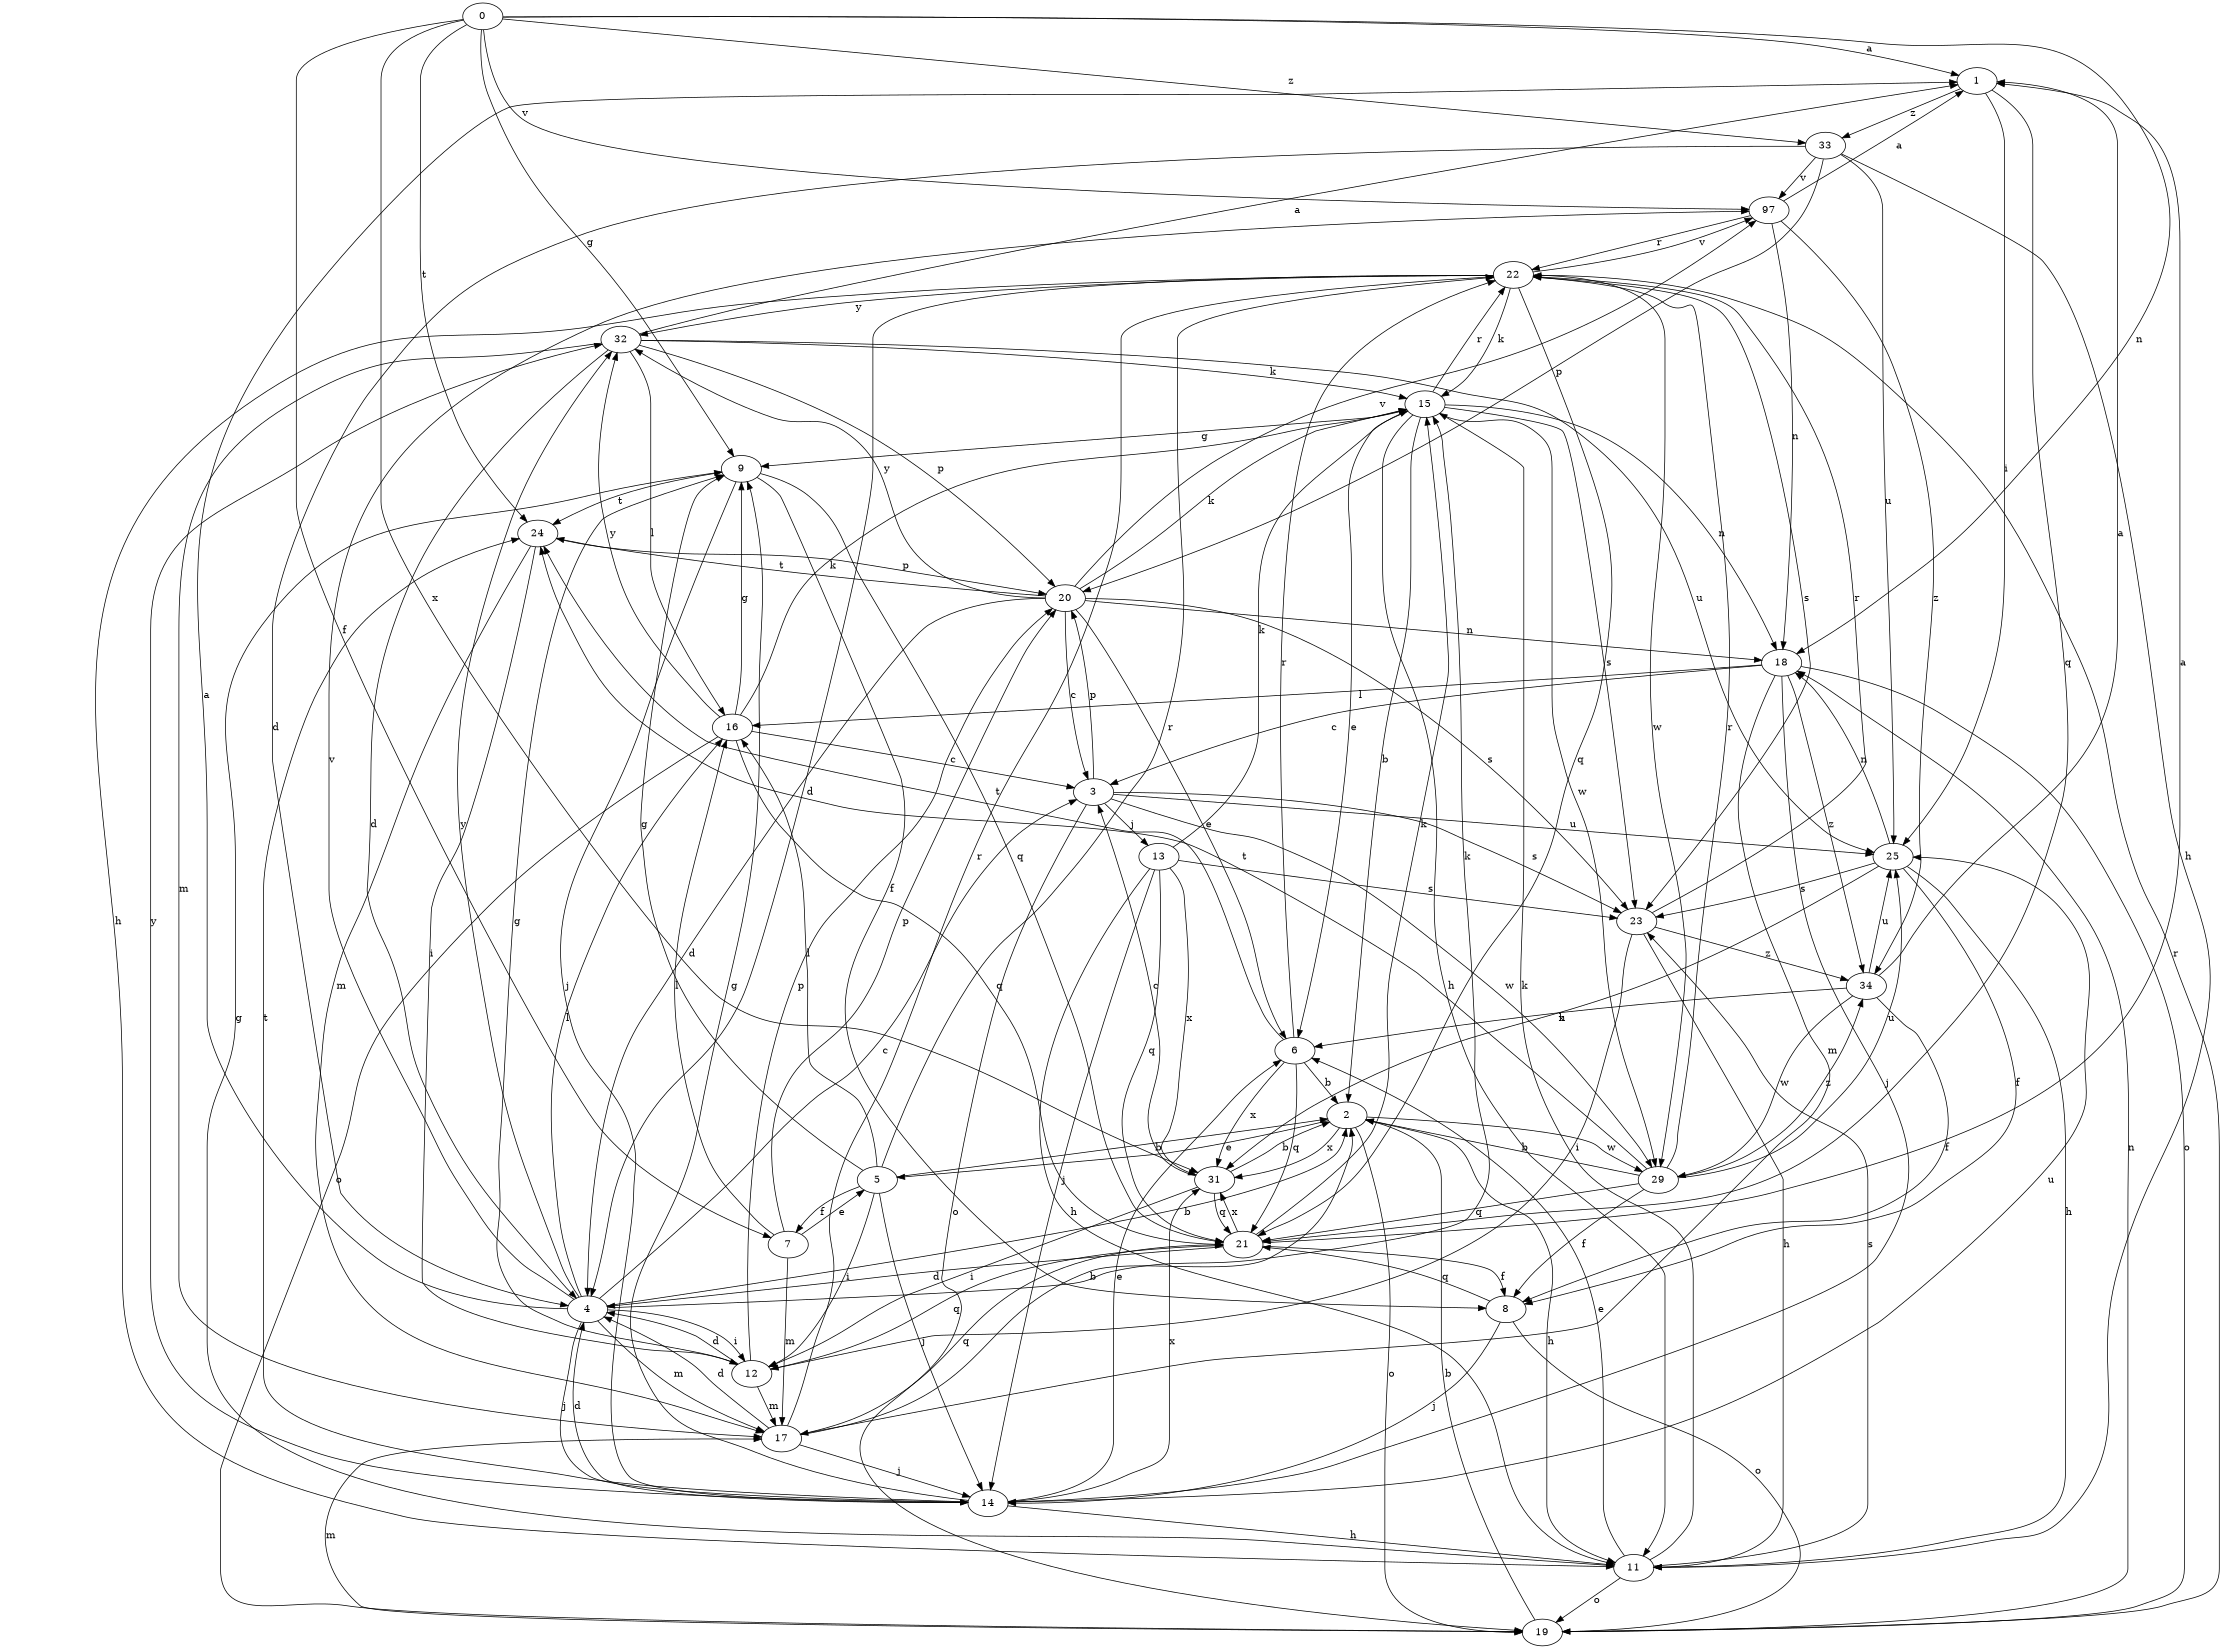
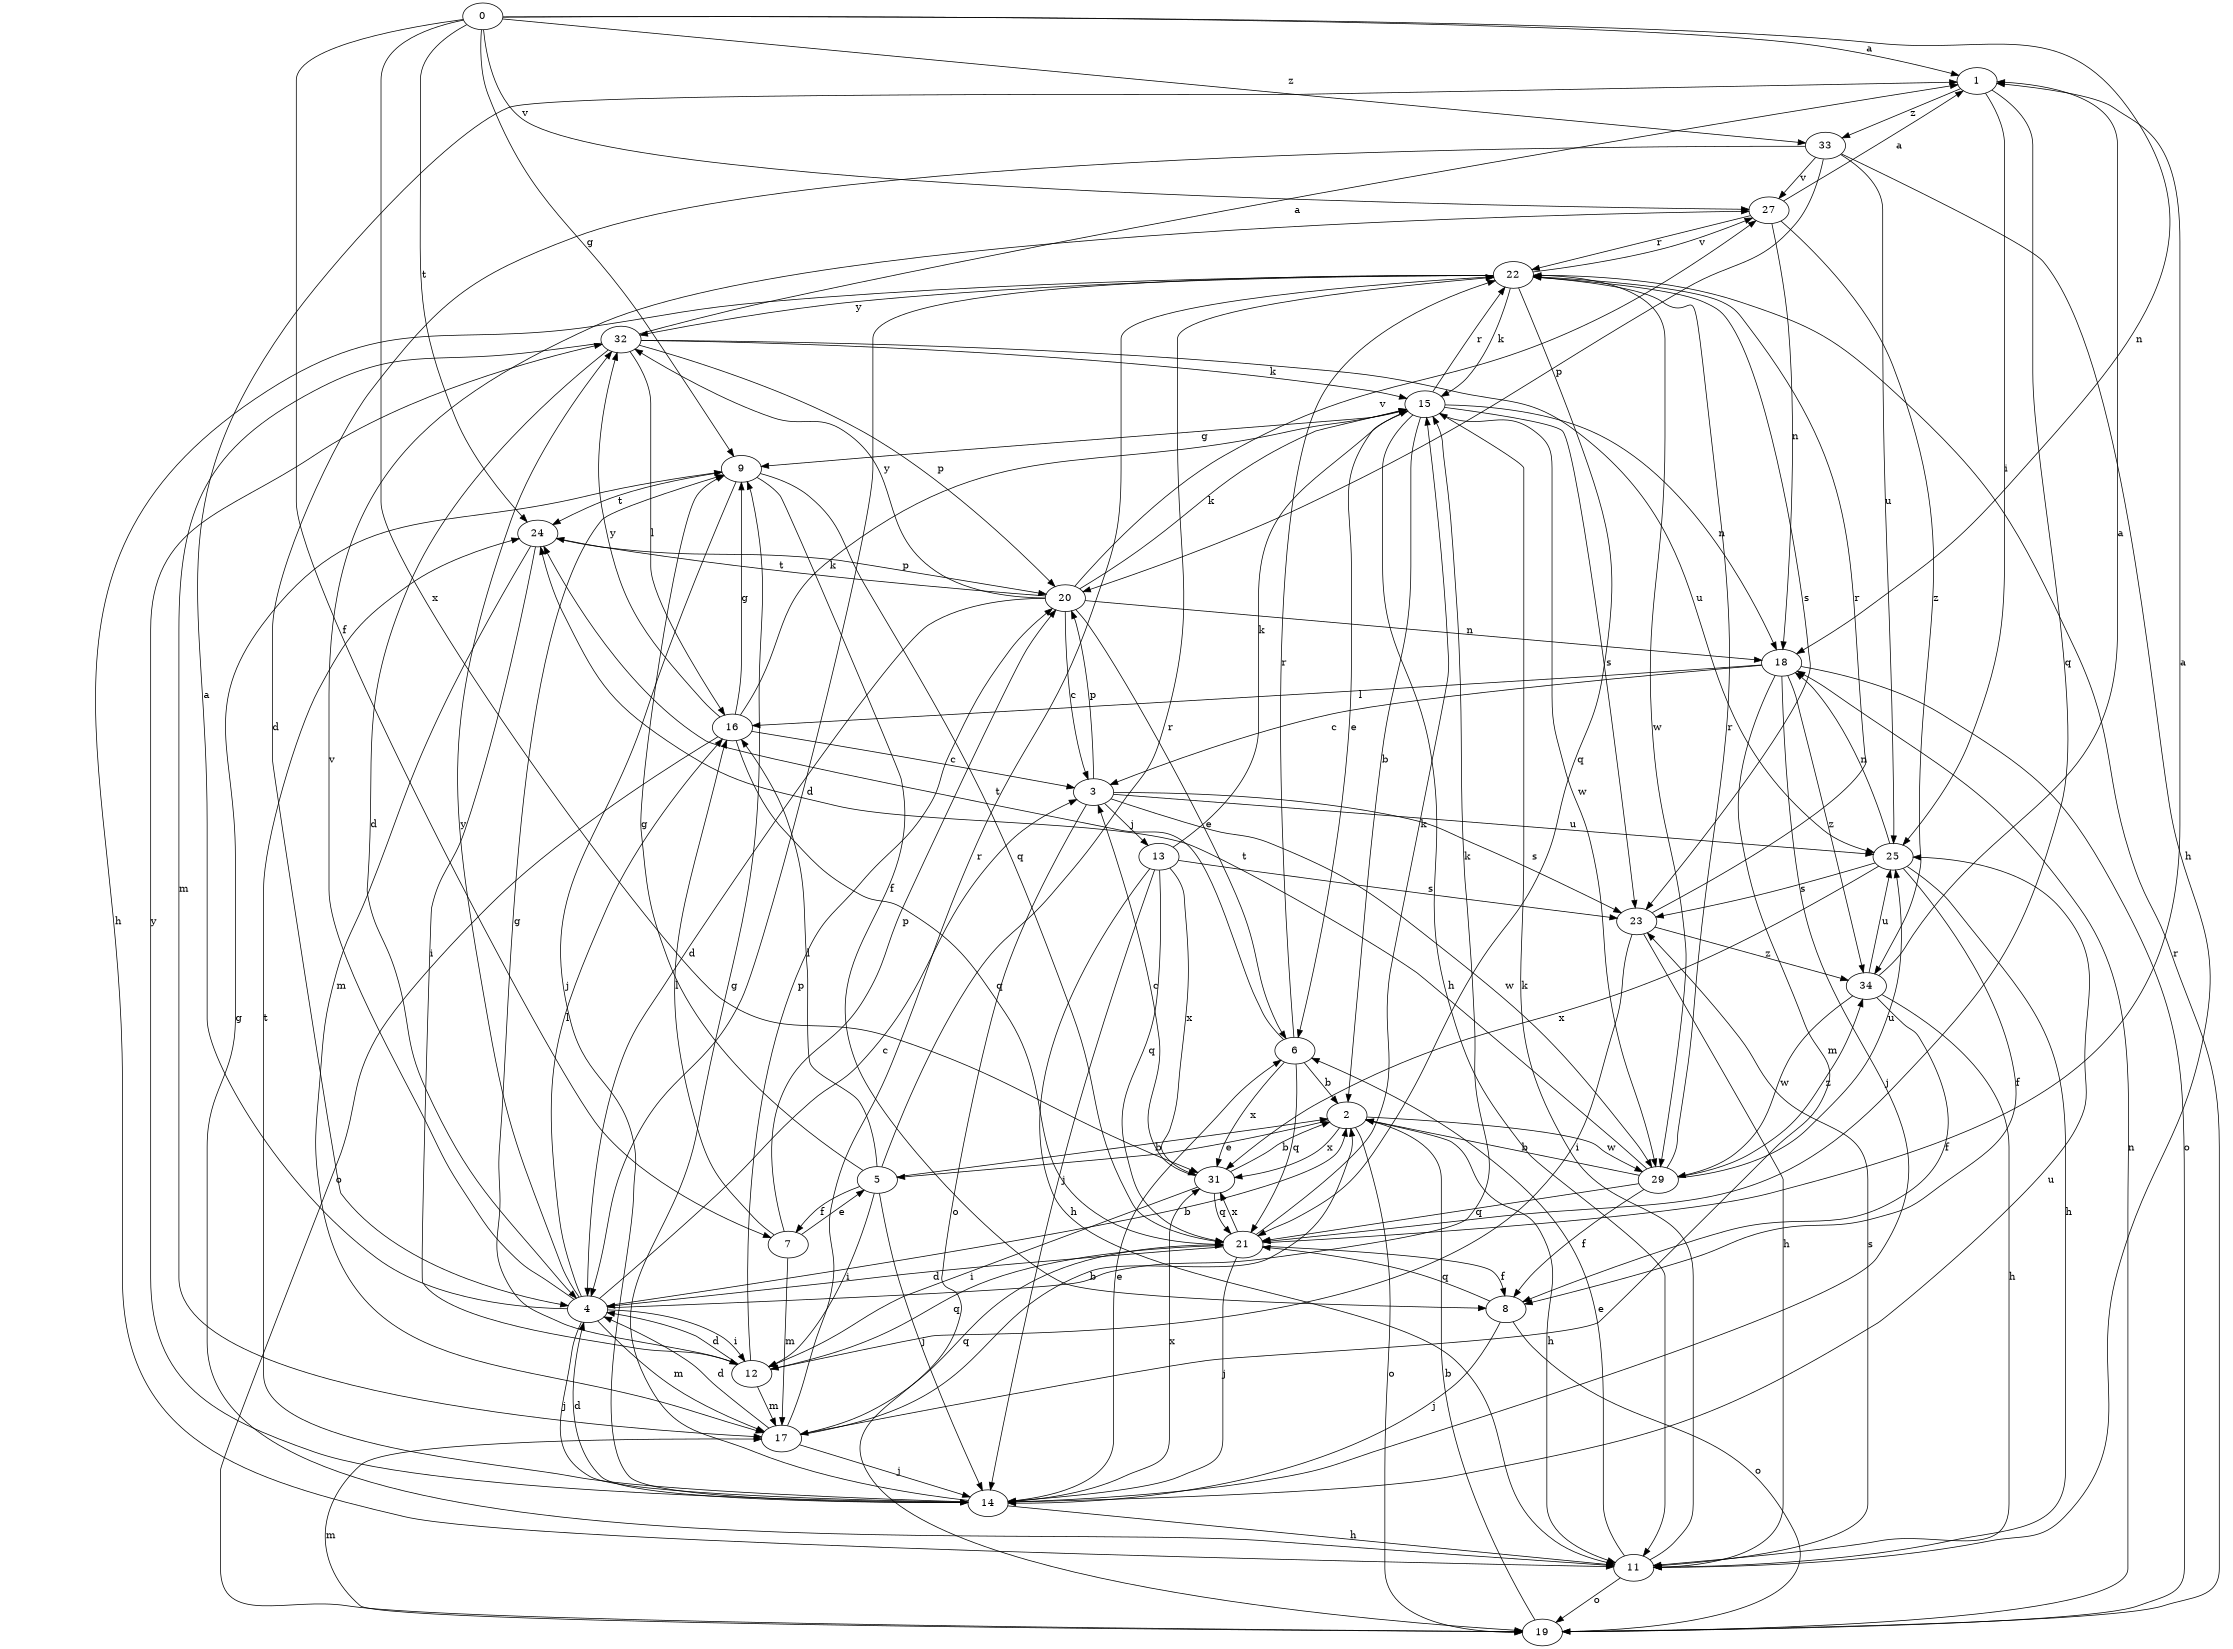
(1769, 210) -> (1769, 210)
(1374, 680) -> none
(1583, 1010) -> (2009, 1408)
none -> (1215, 1459)
